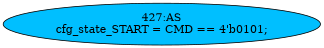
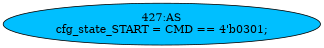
(162, 24) -> (162, 24)
